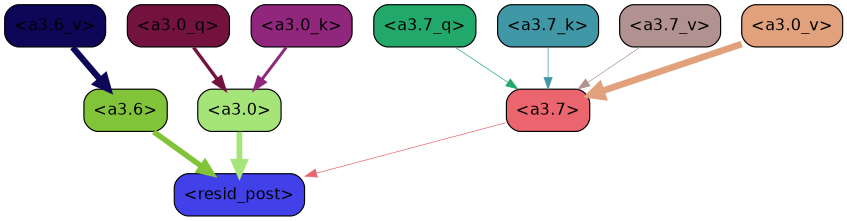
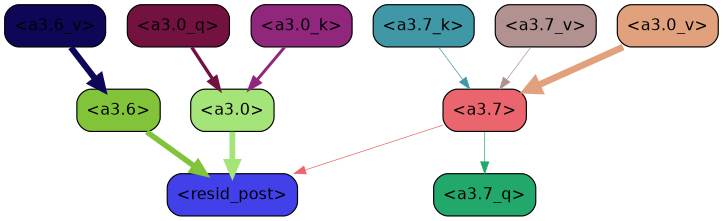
(482, 65) -> (485, 147)
